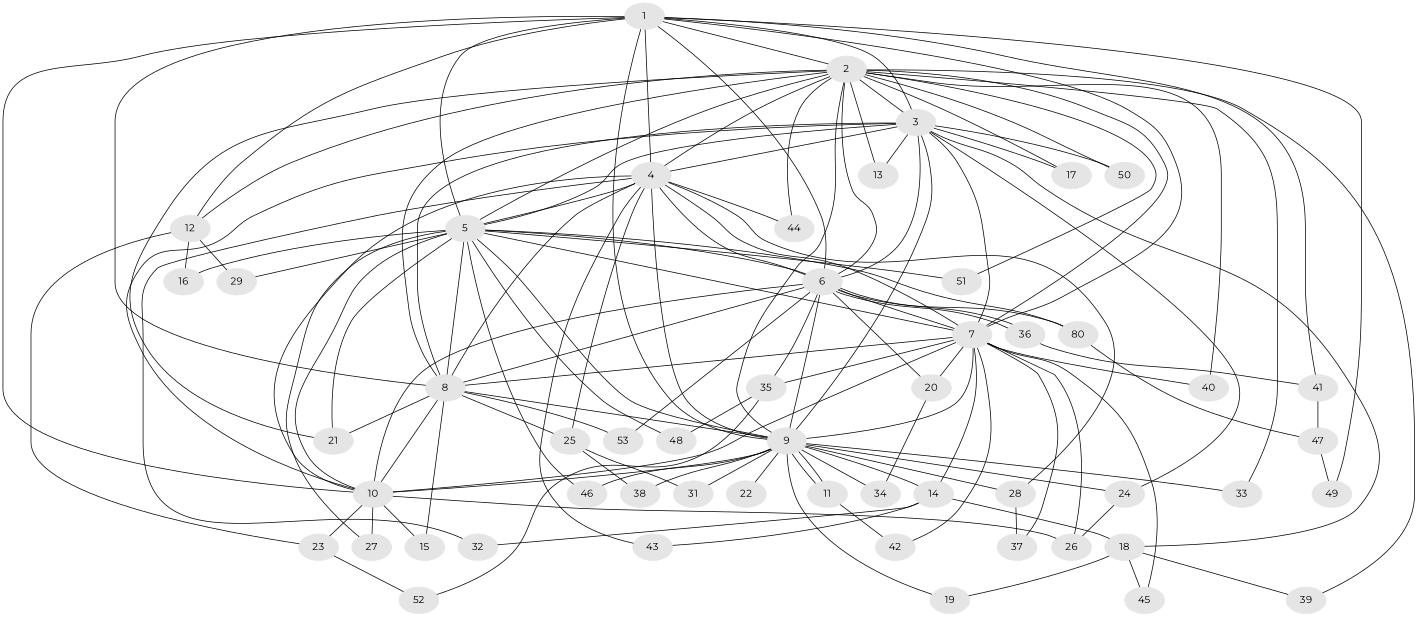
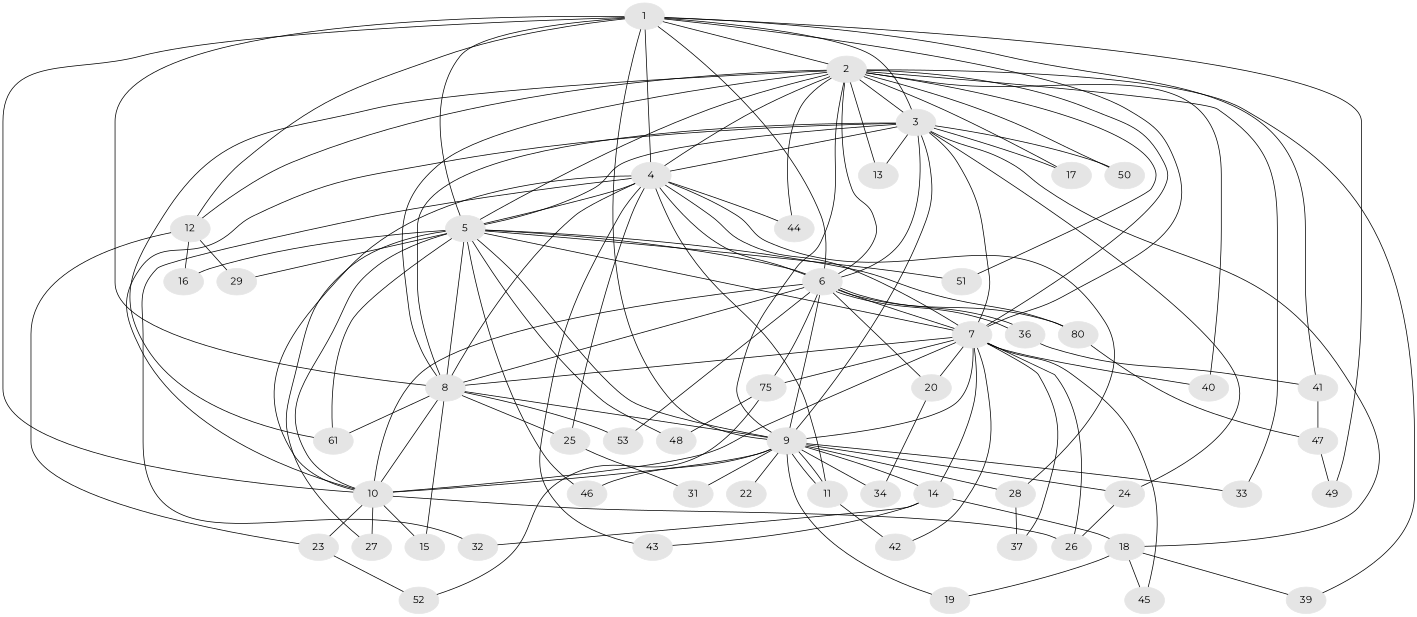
(667, 342) -> (750, 320)
(766, 388) -> (766, 388)
(333, 441) -> (333, 441)
(640, 494) -> none
